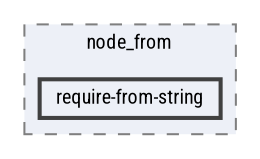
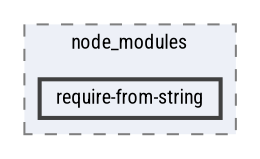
(130, 44) -> (130, 44)
